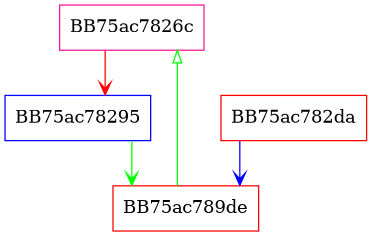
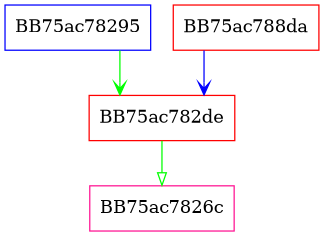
(105, 66) -> none
(294, 118) -> (246, 28)
(186, 208) -> (162, 118)
